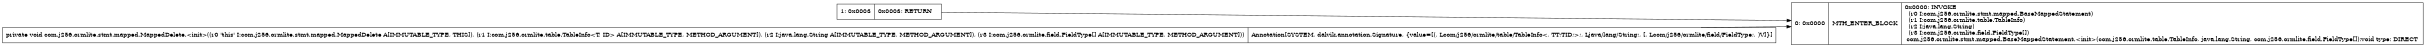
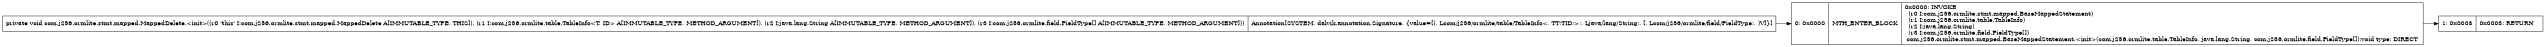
(1364, 16) -> (2429, 24)
